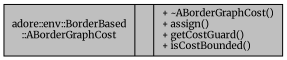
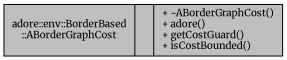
(186, 24) -> (184, 24)
